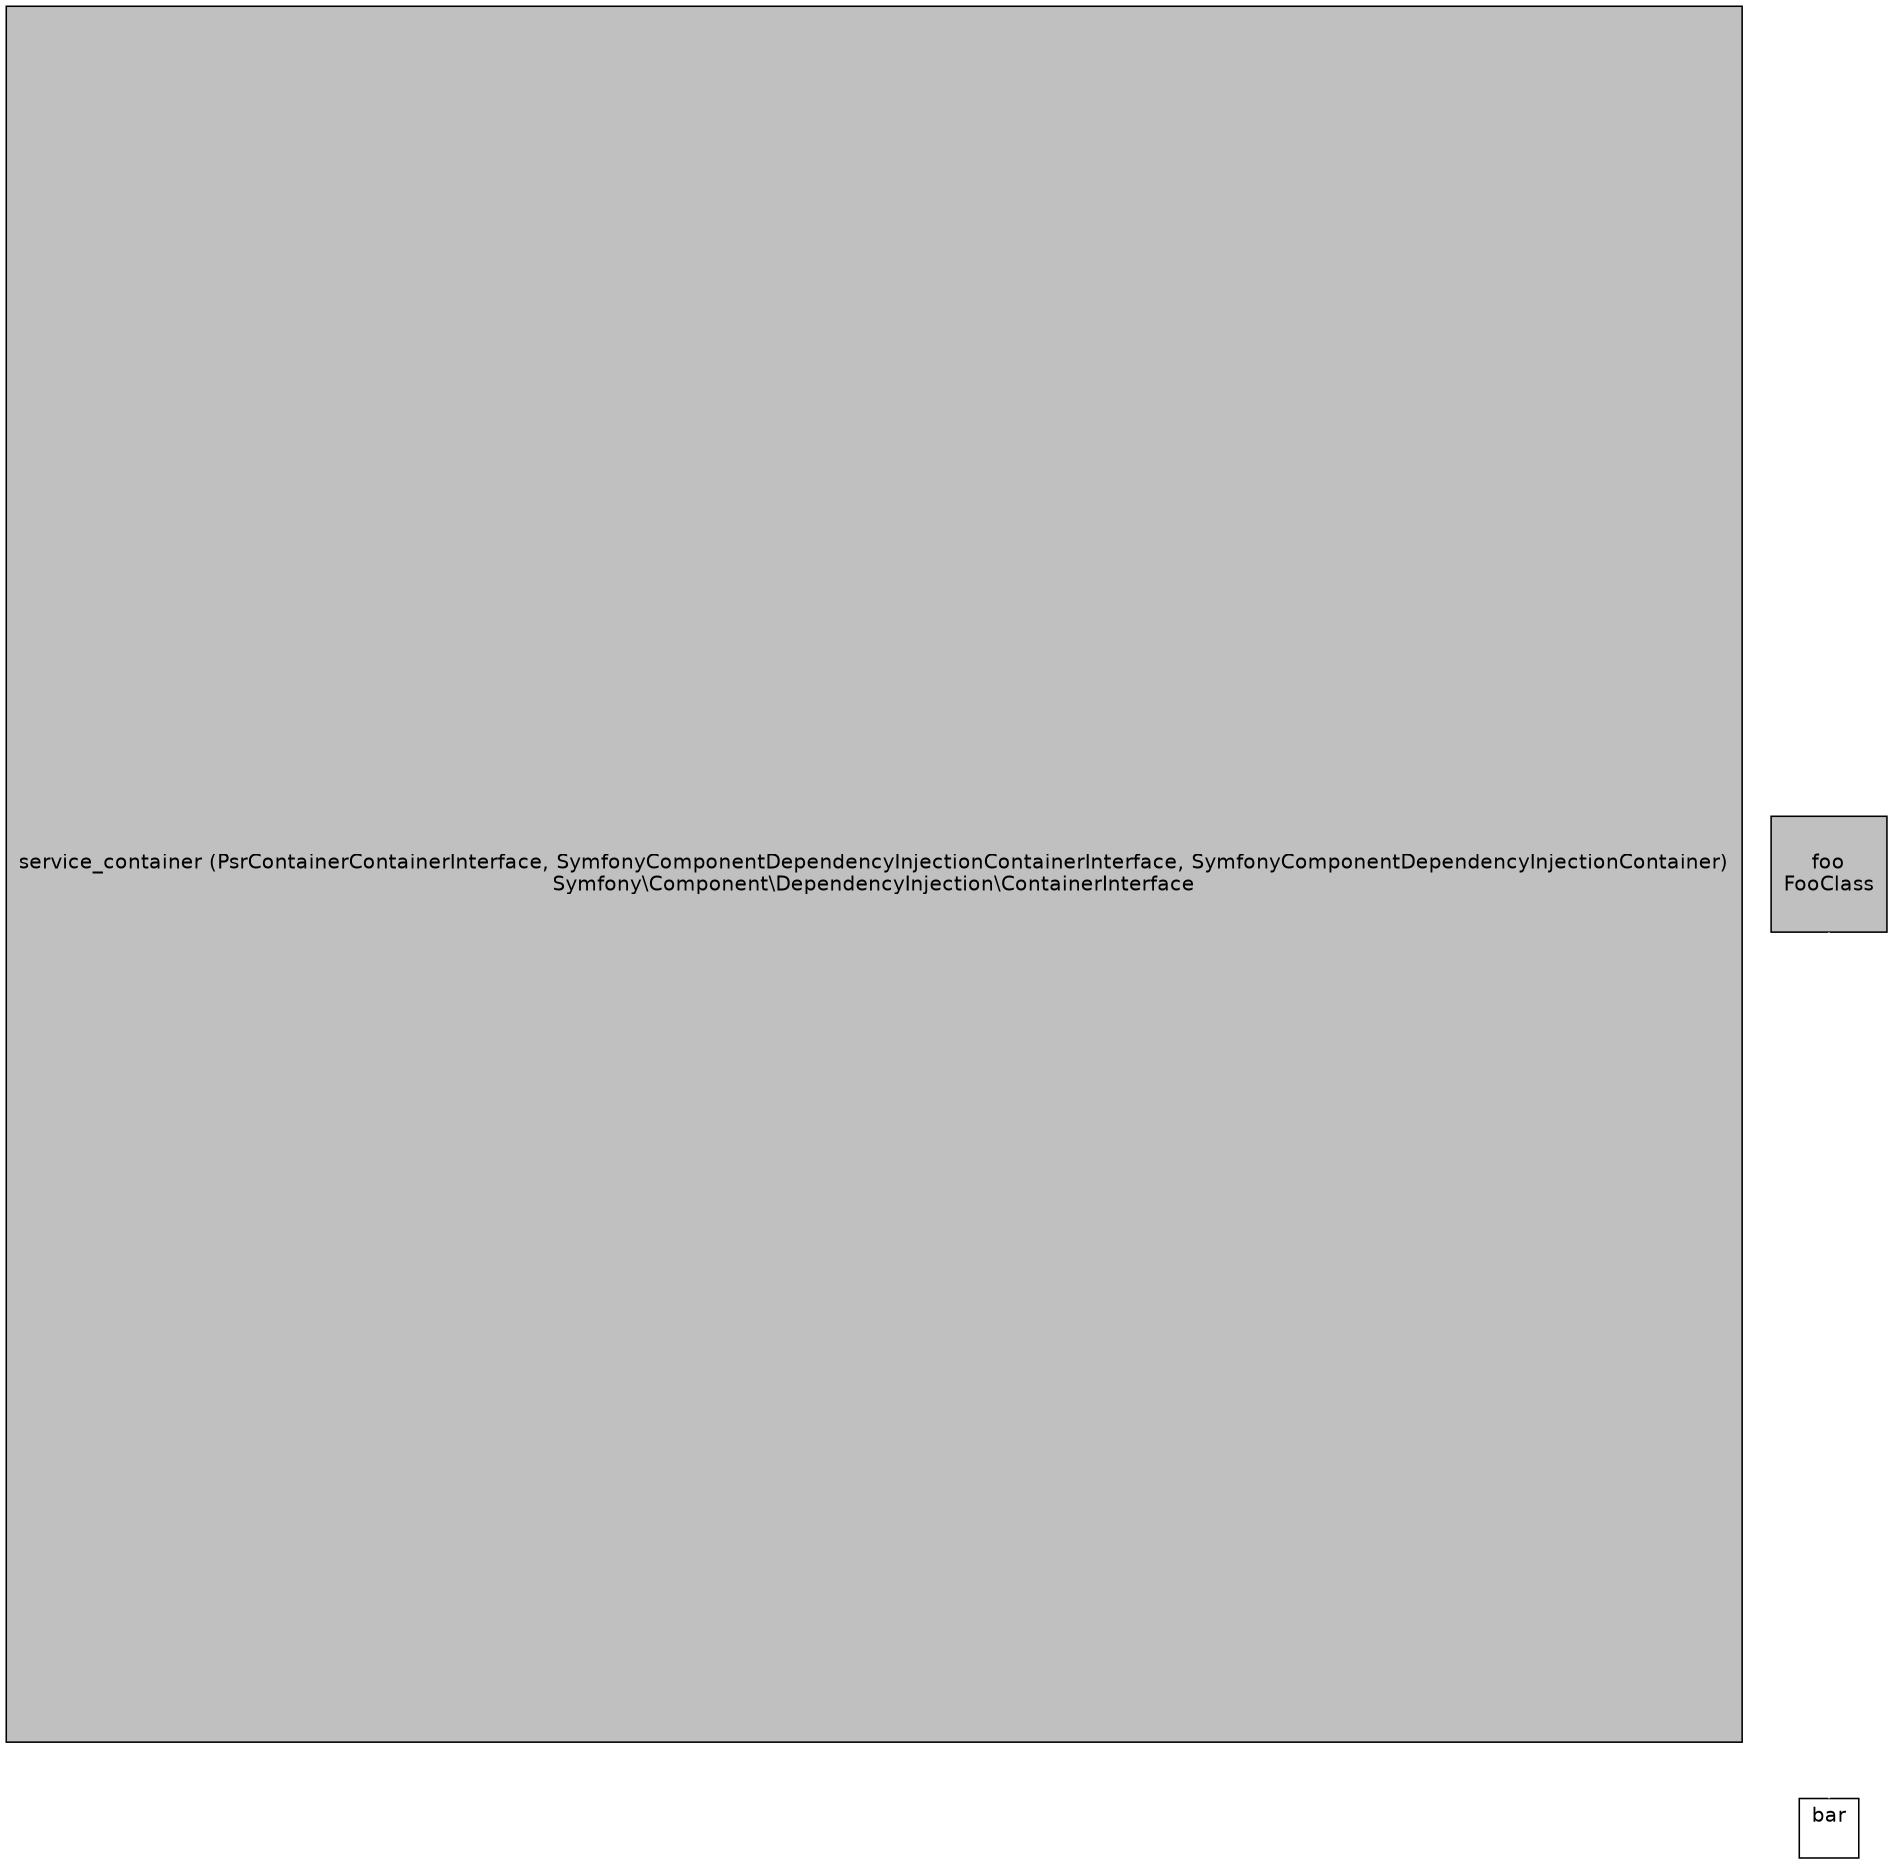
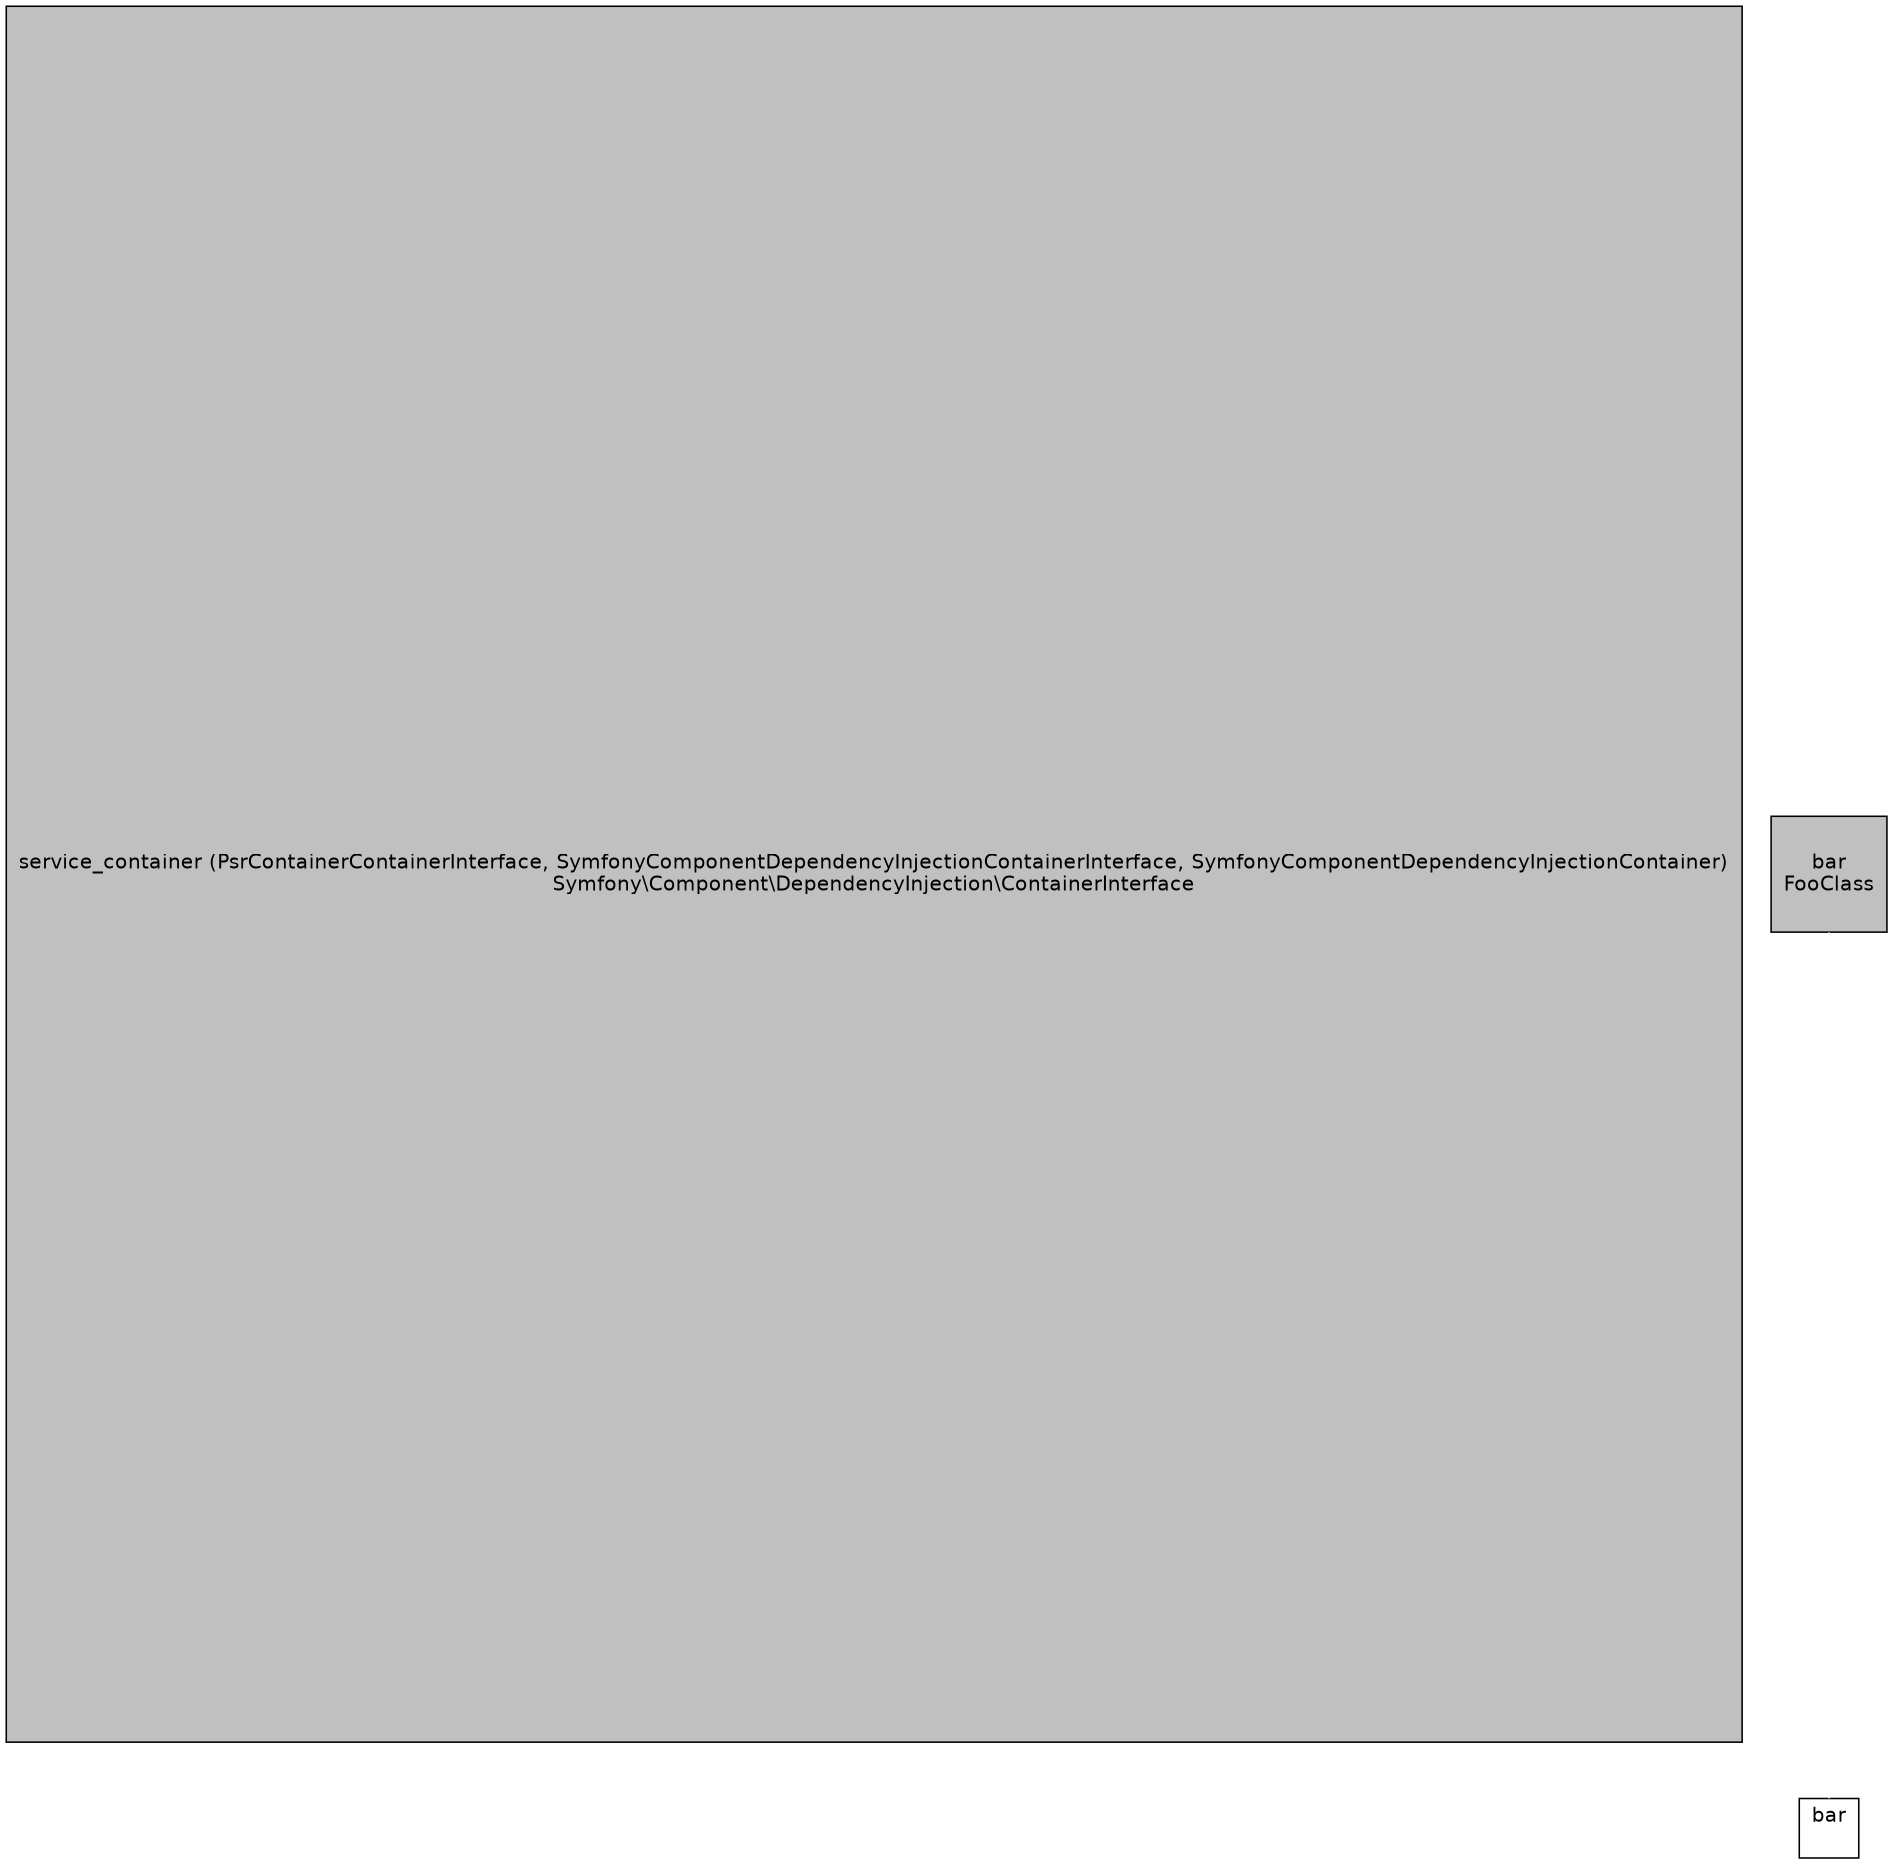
(1829, 874) -> (1829, 874)
